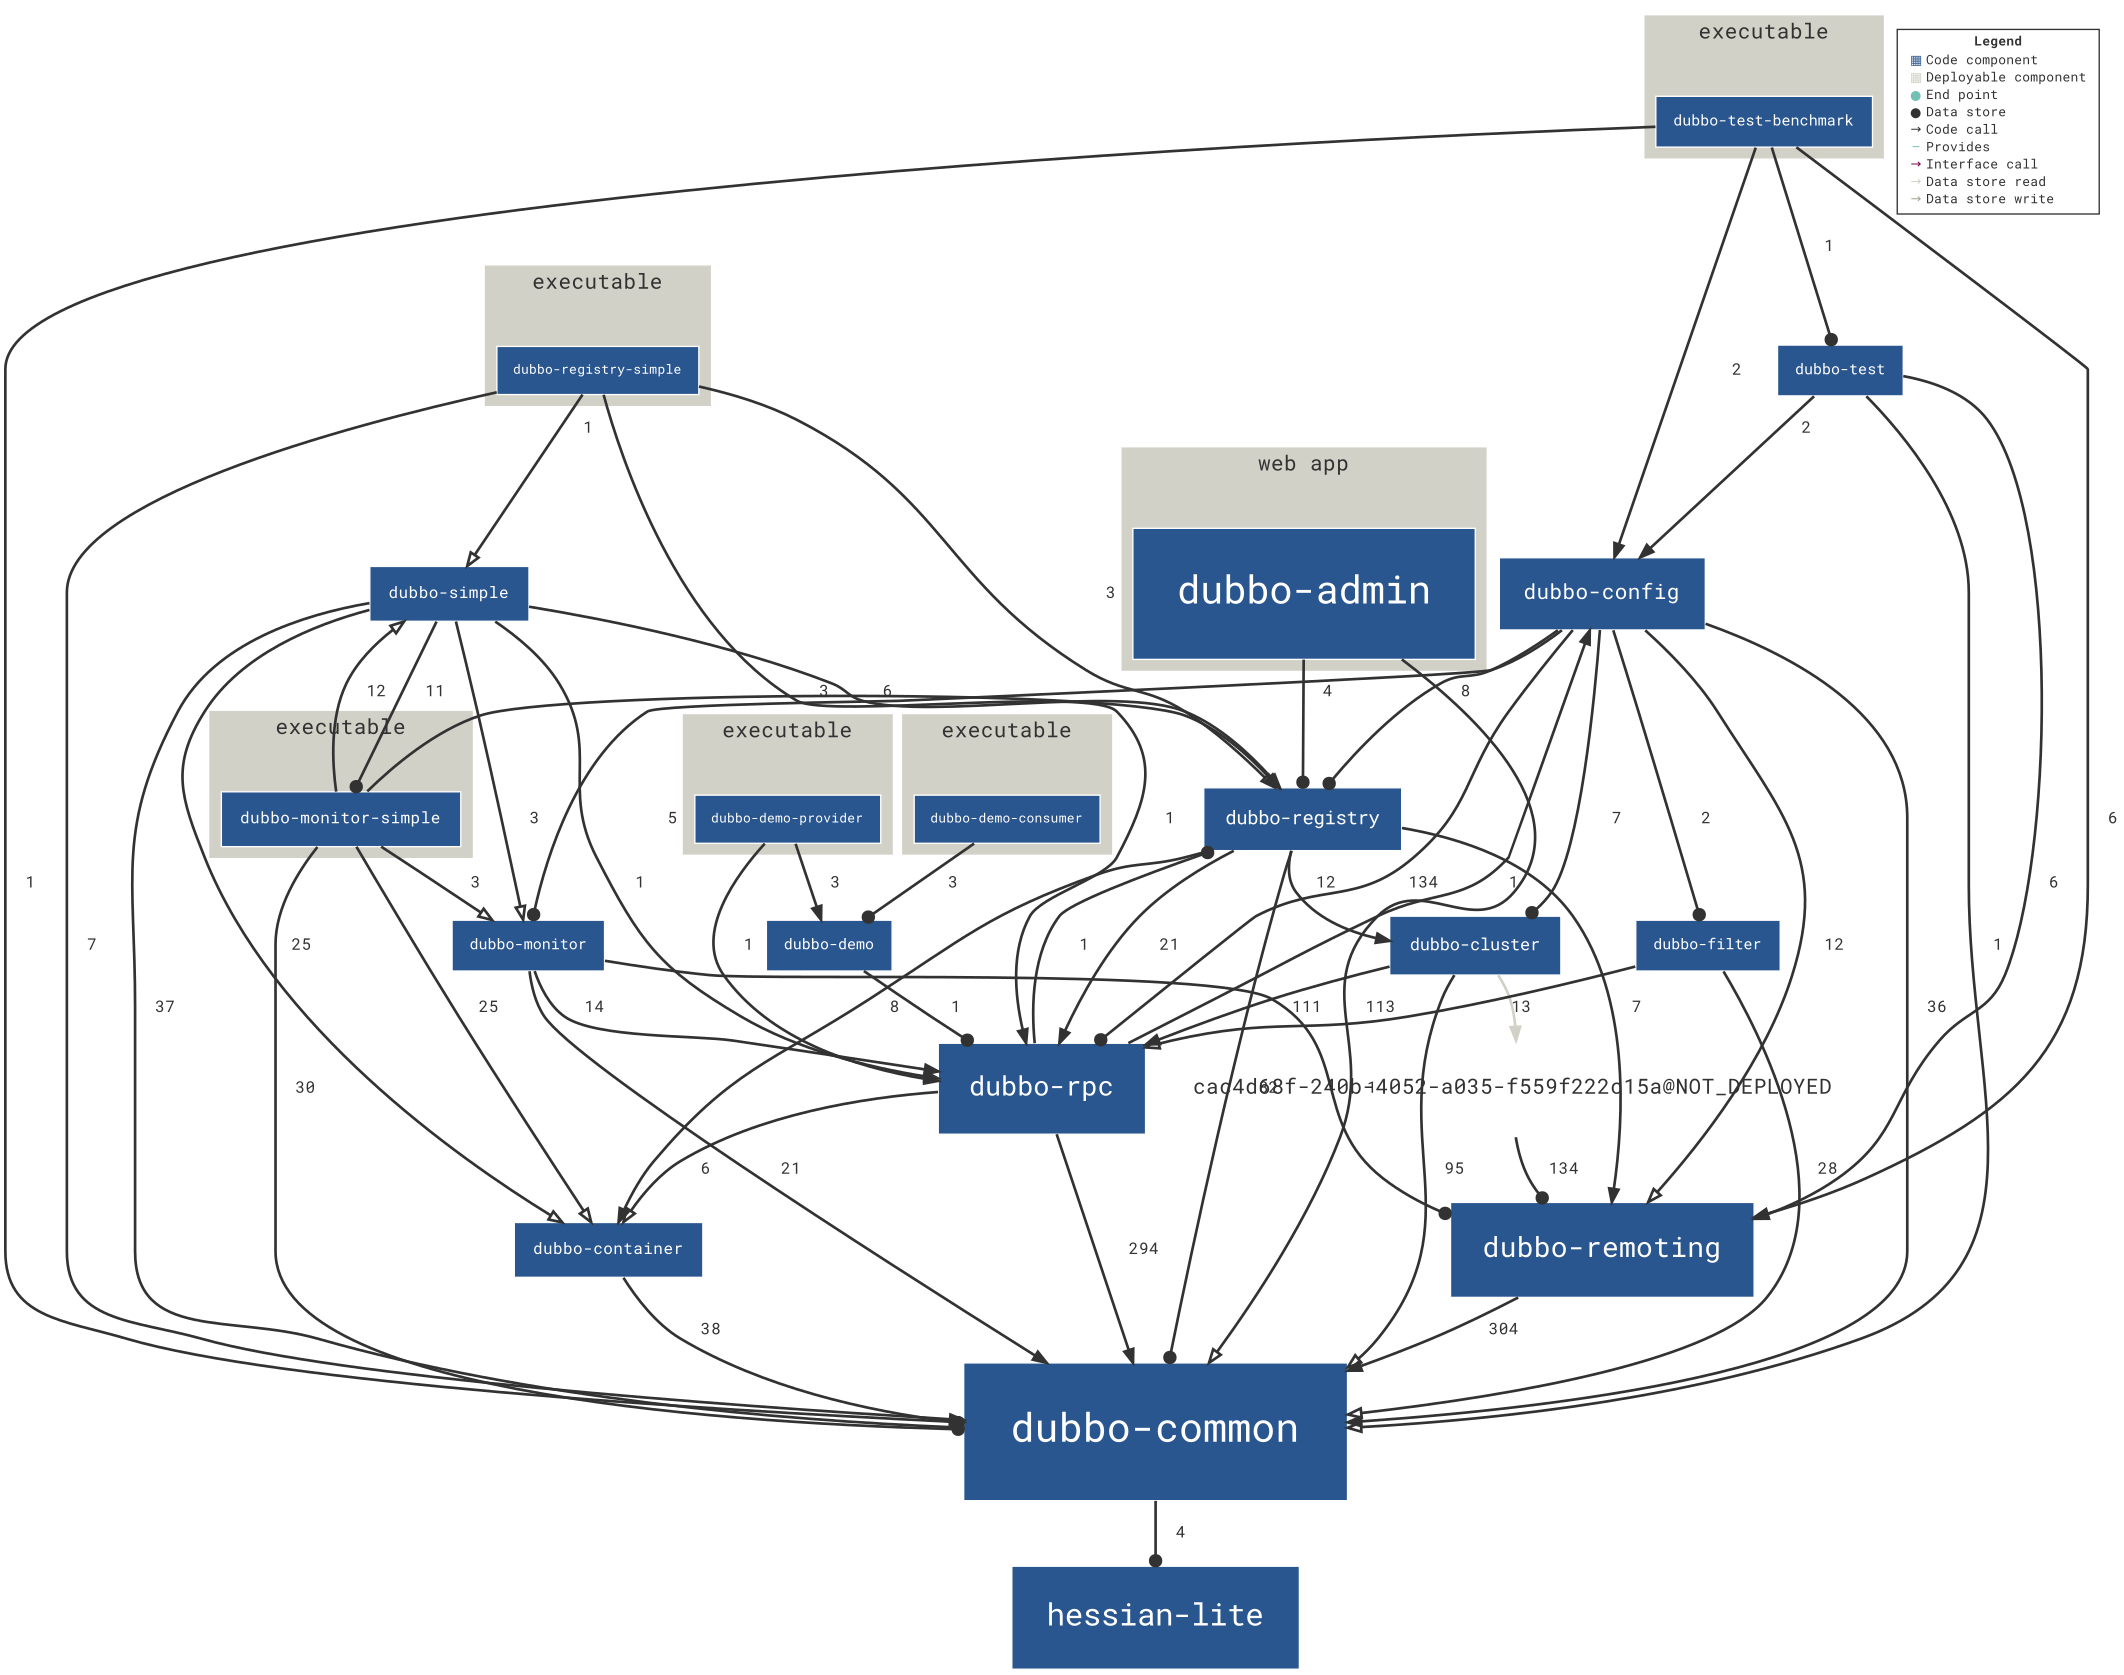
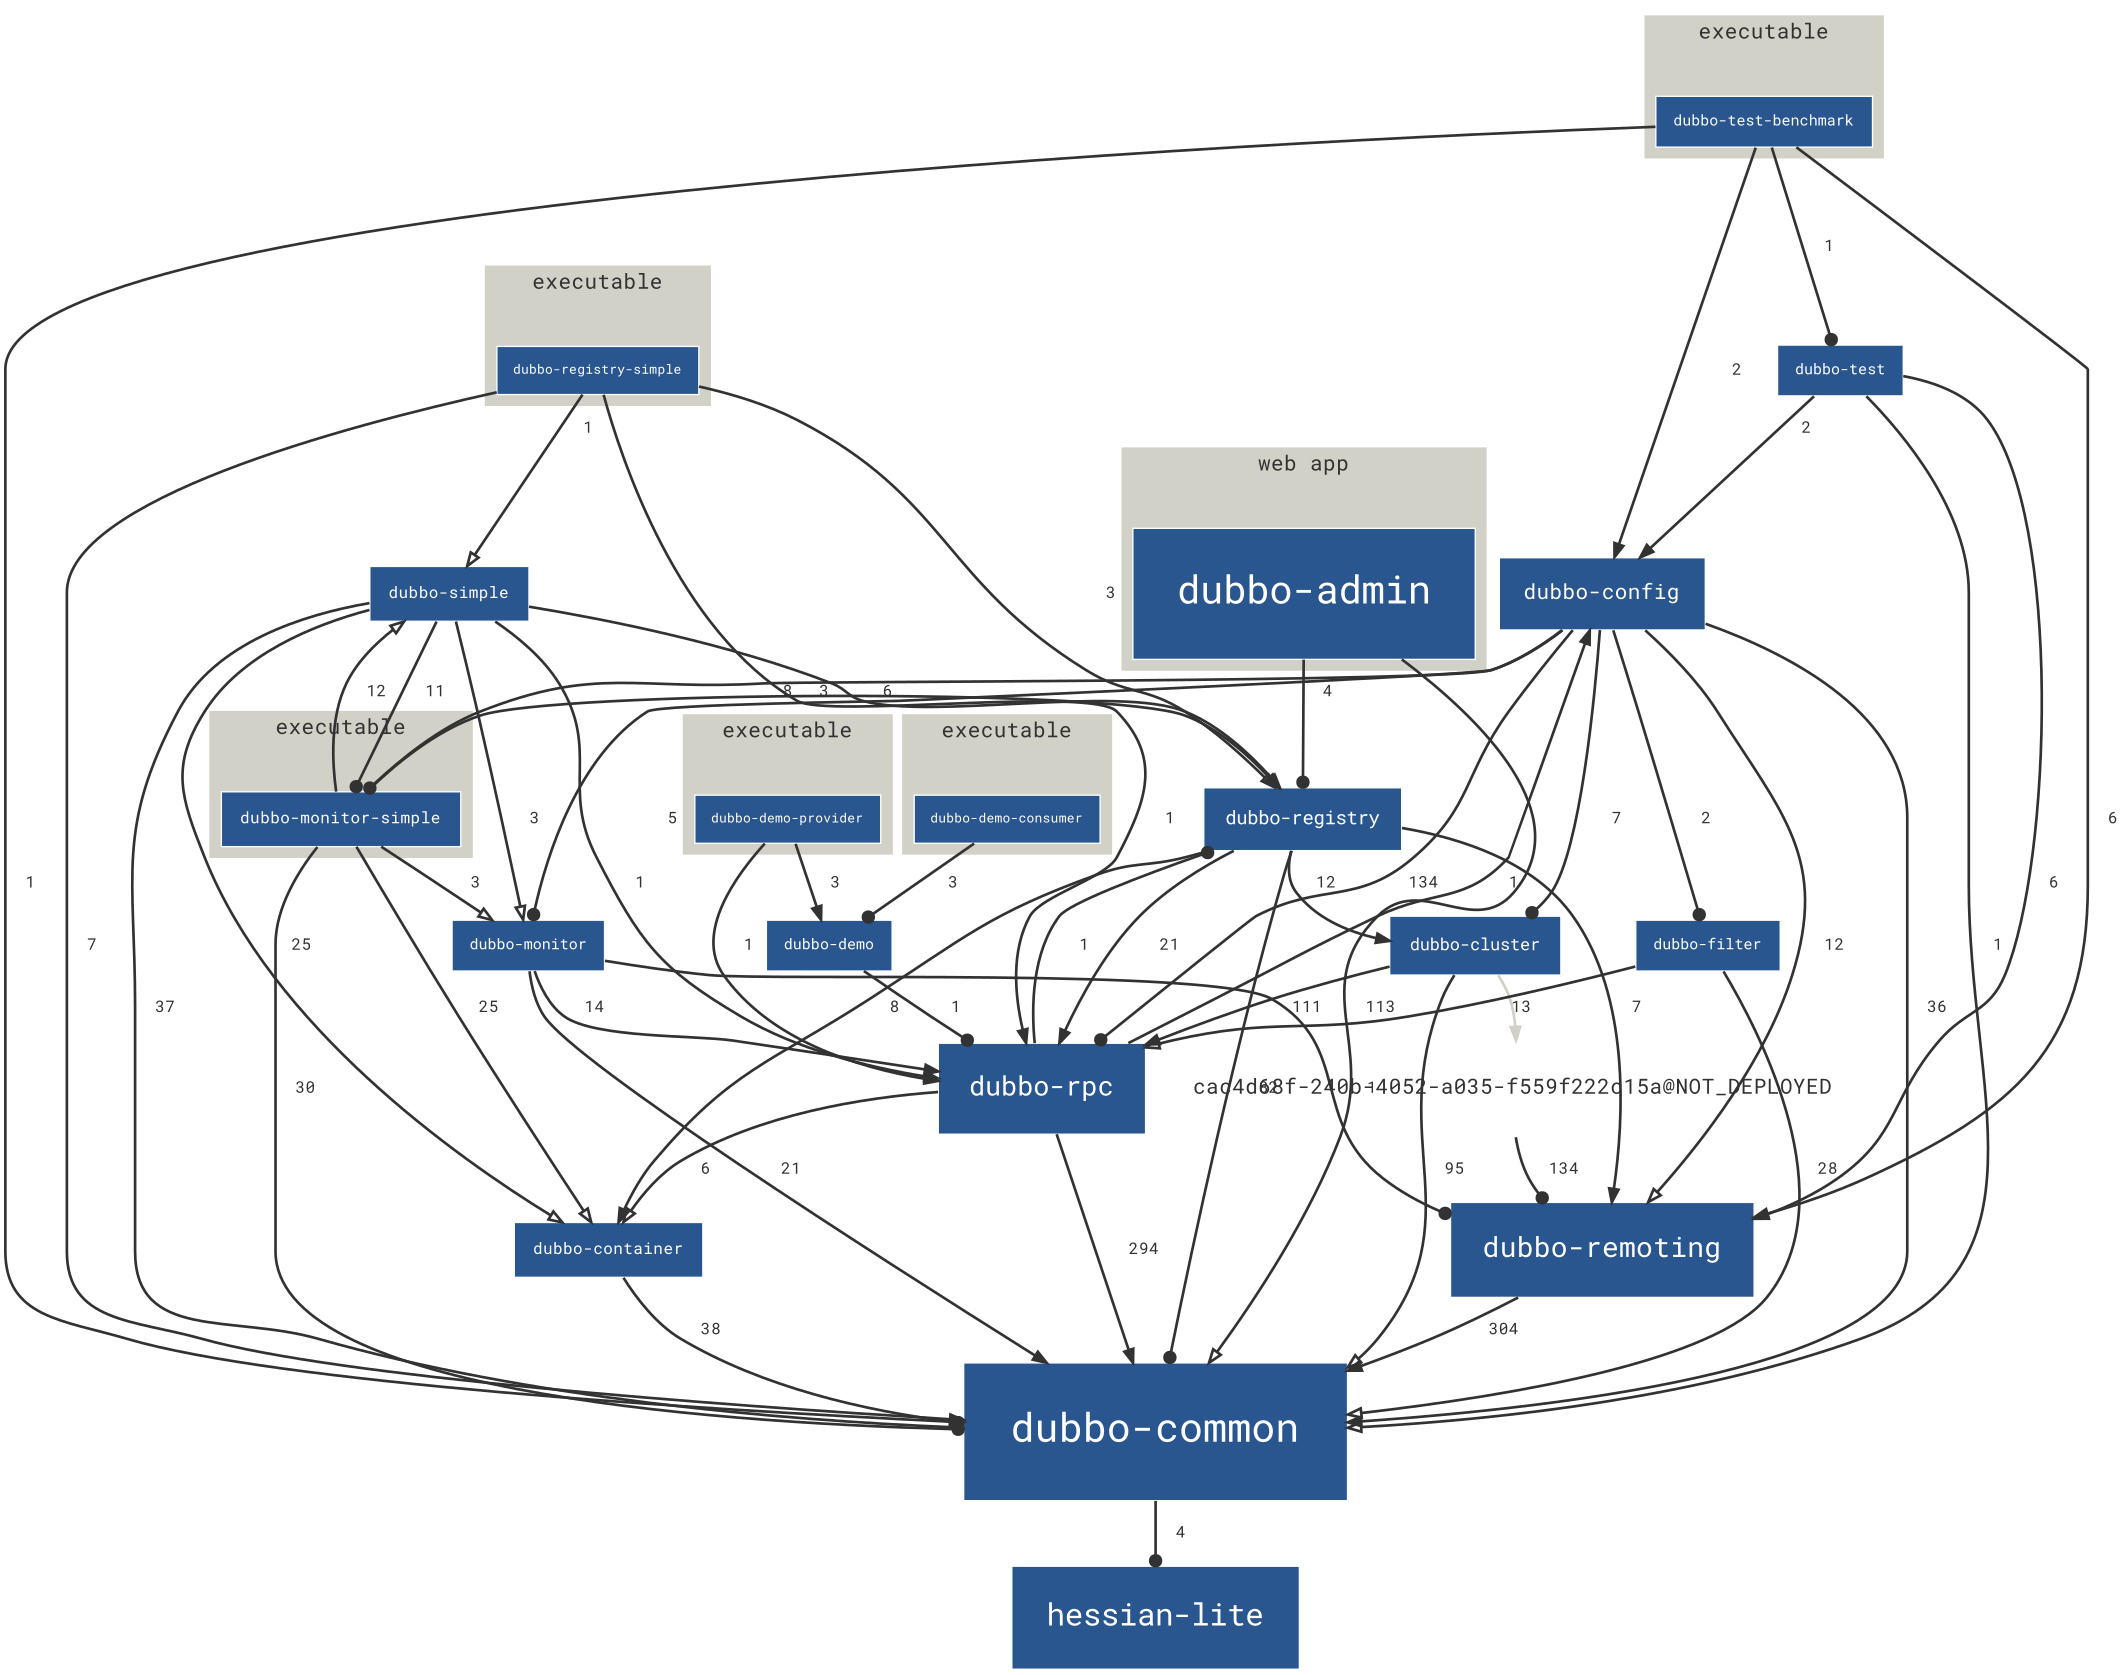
(1998, 122) -> none
(1423, 695) -> (960, 682)
